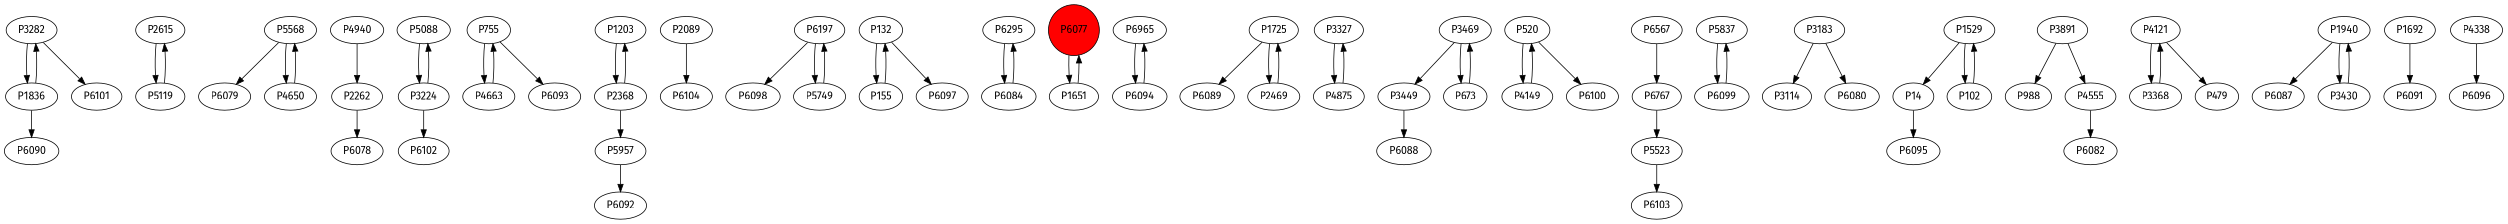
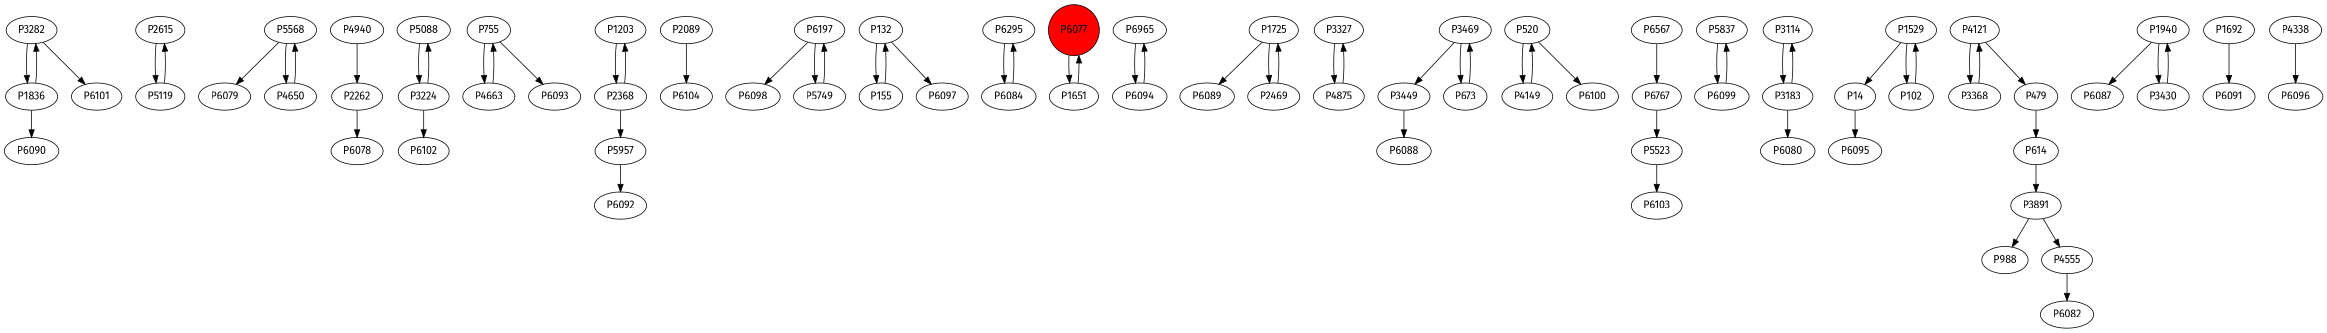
none -> (1783, 59)
none -> (2036, 151)
